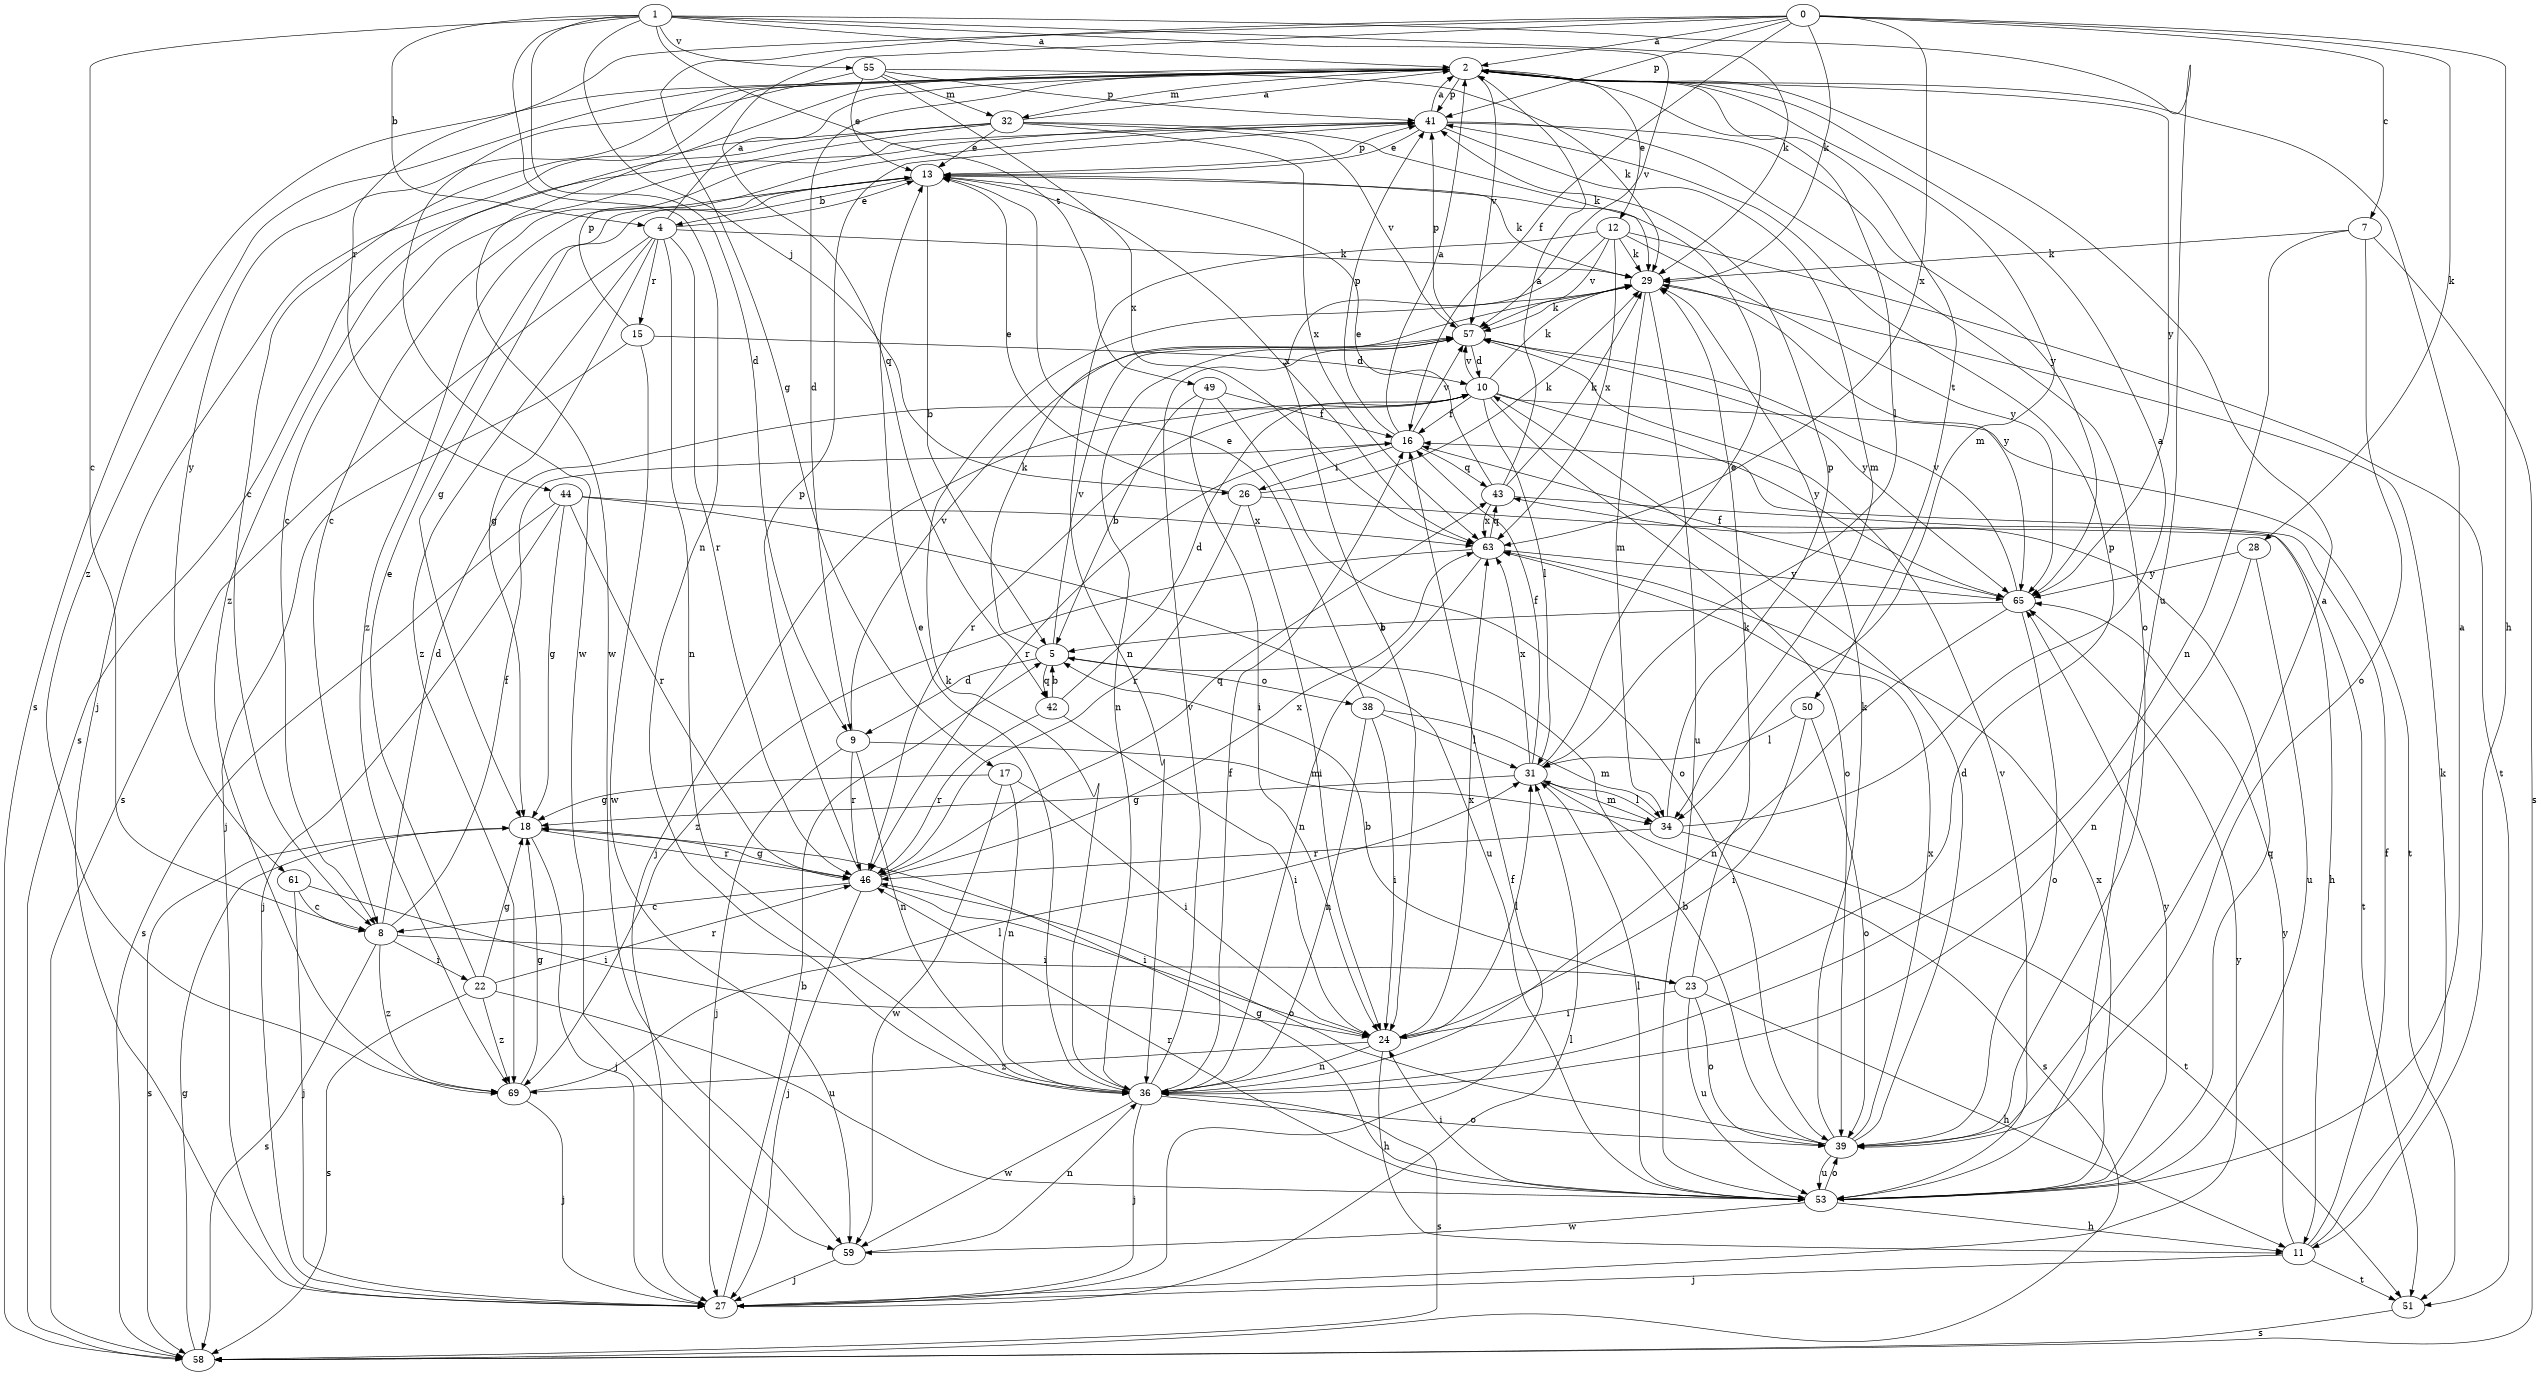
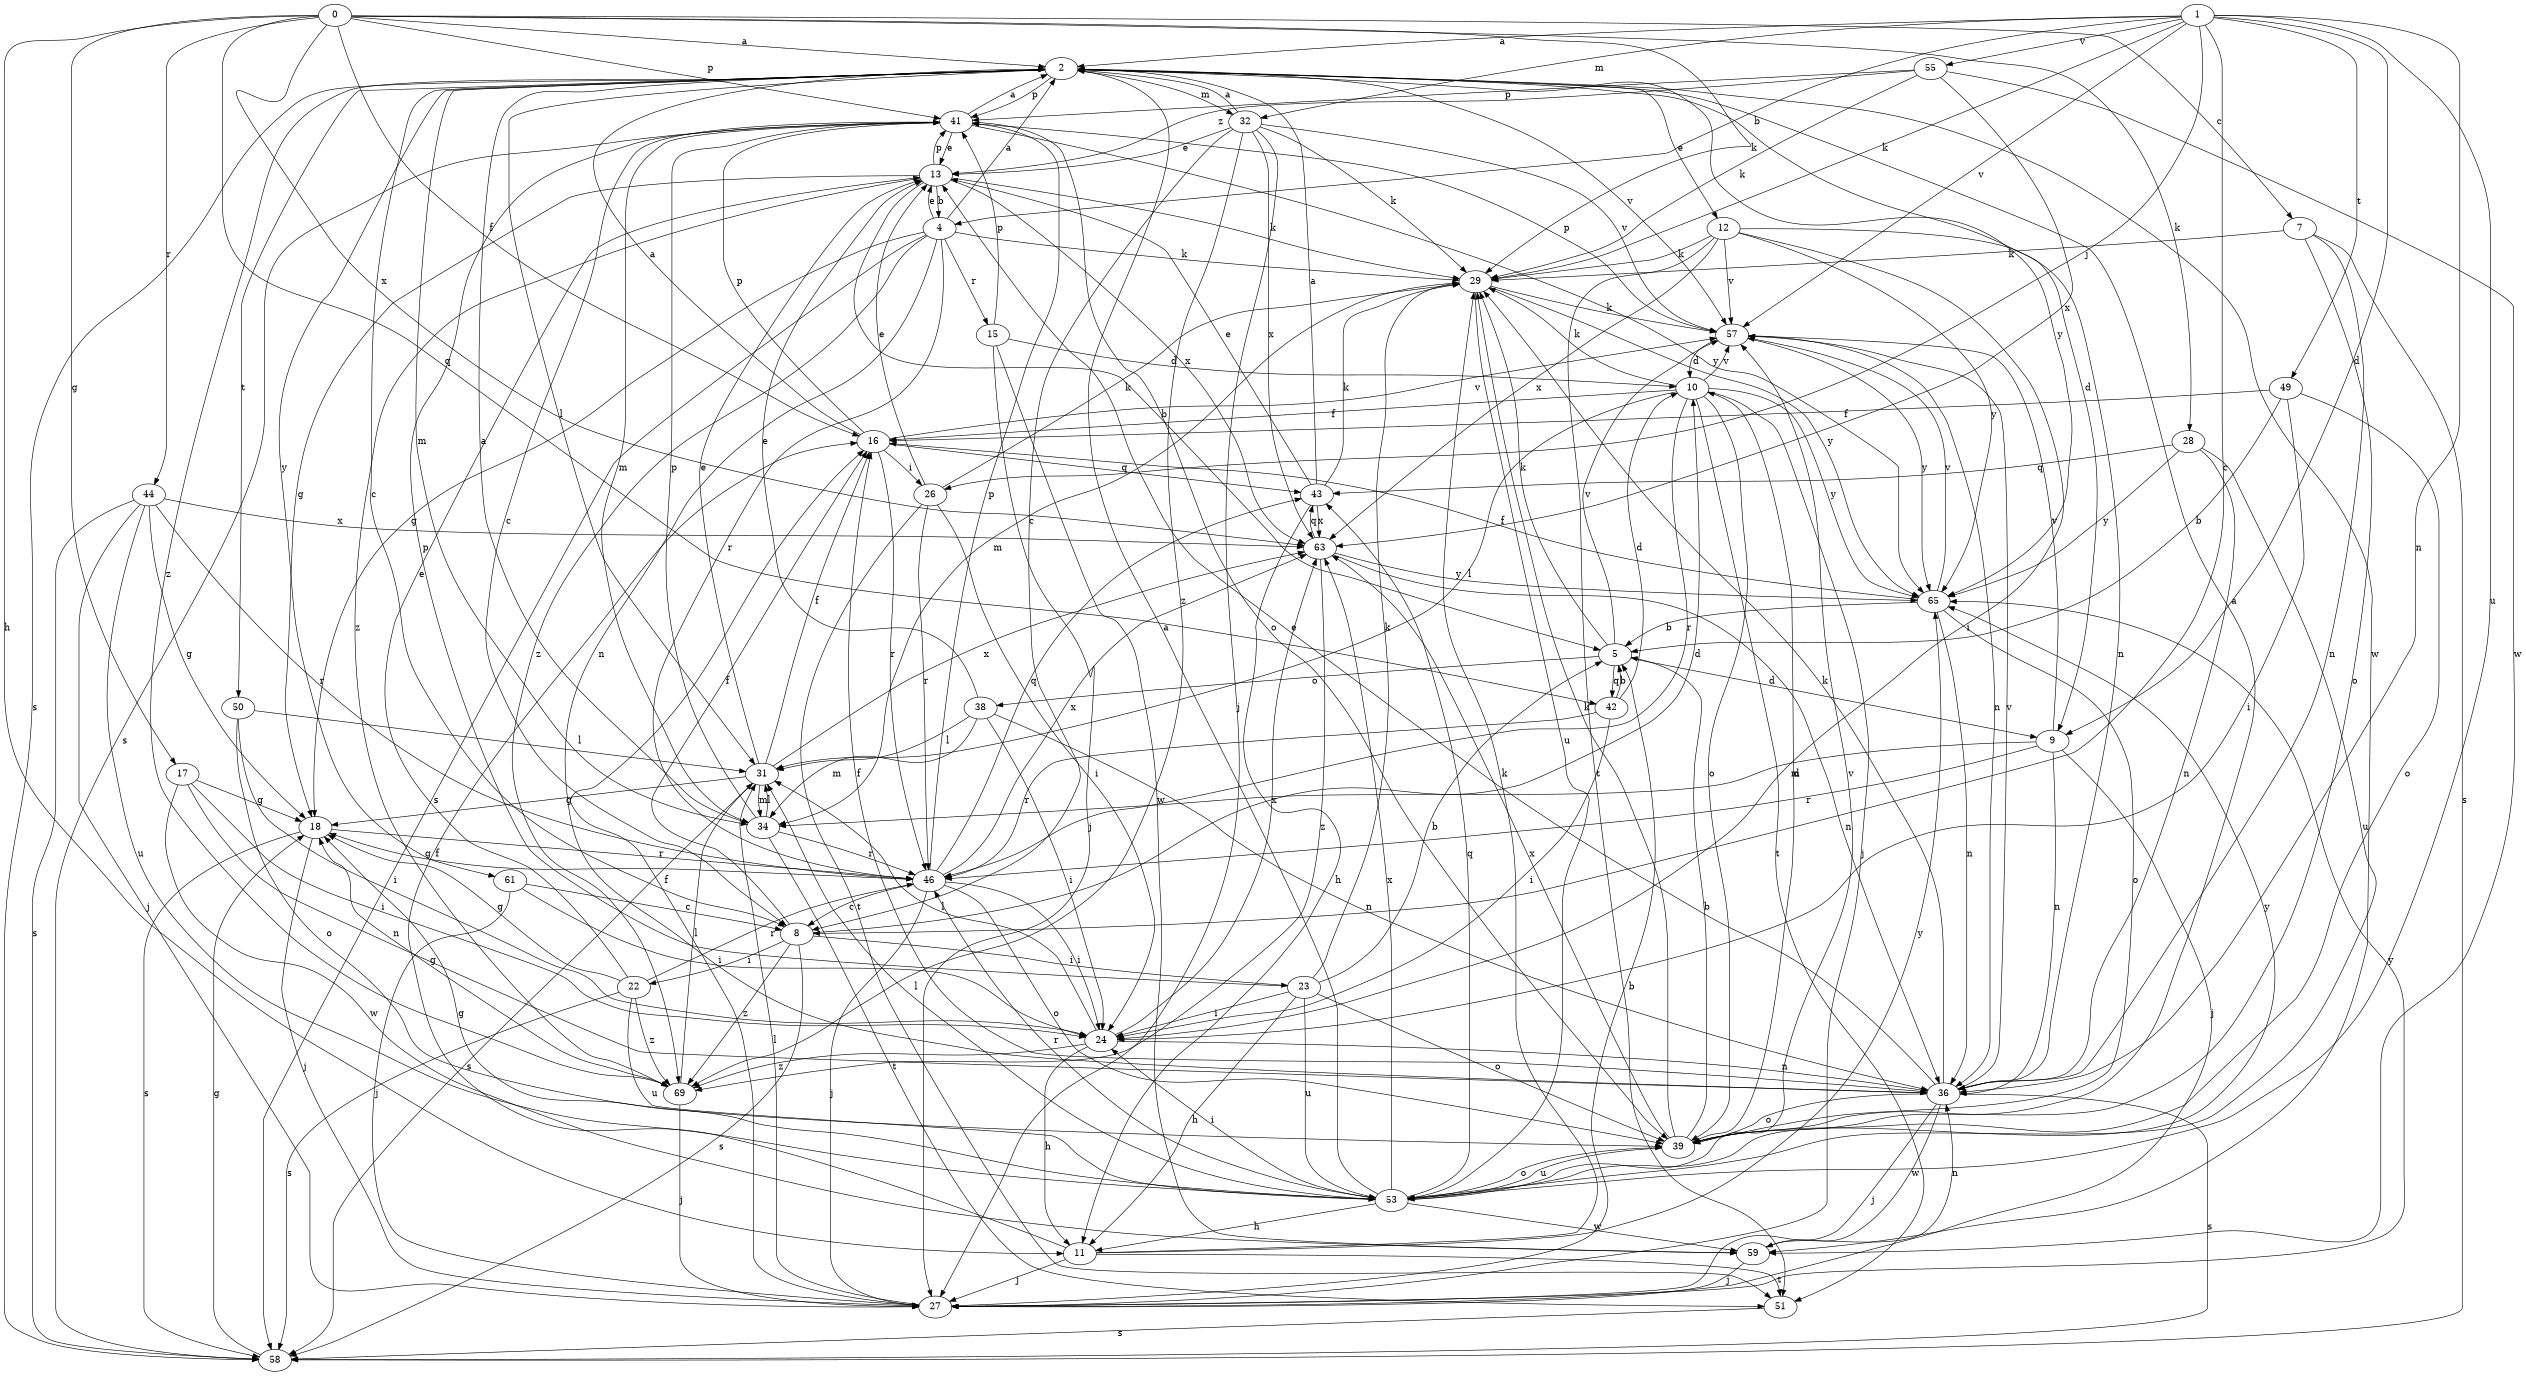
(935, 94) -> (1744, 38)
(858, 122) -> (1221, 122)
none -> (1757, 481)
(1370, 1054) -> (1258, 1079)
